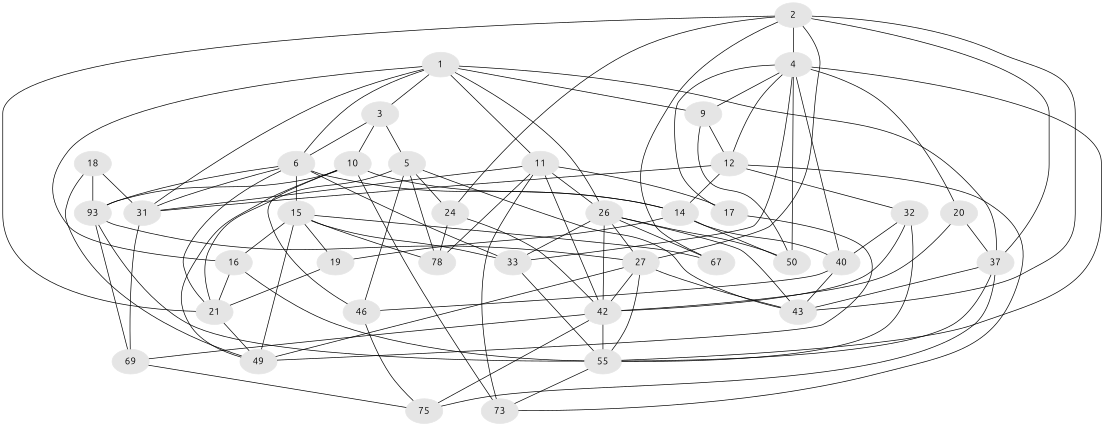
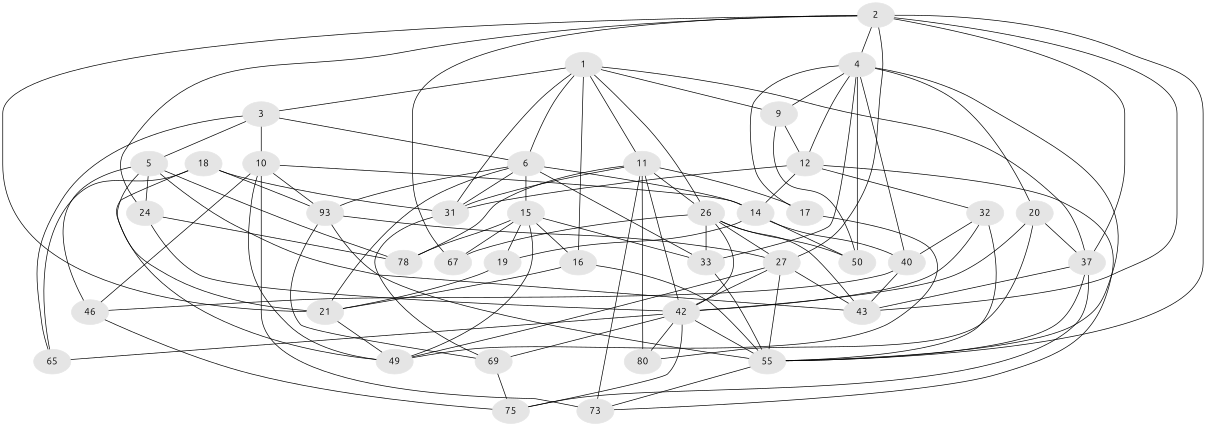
none -> (1203, 240)
none -> (52, 362)
none -> (643, 362)
